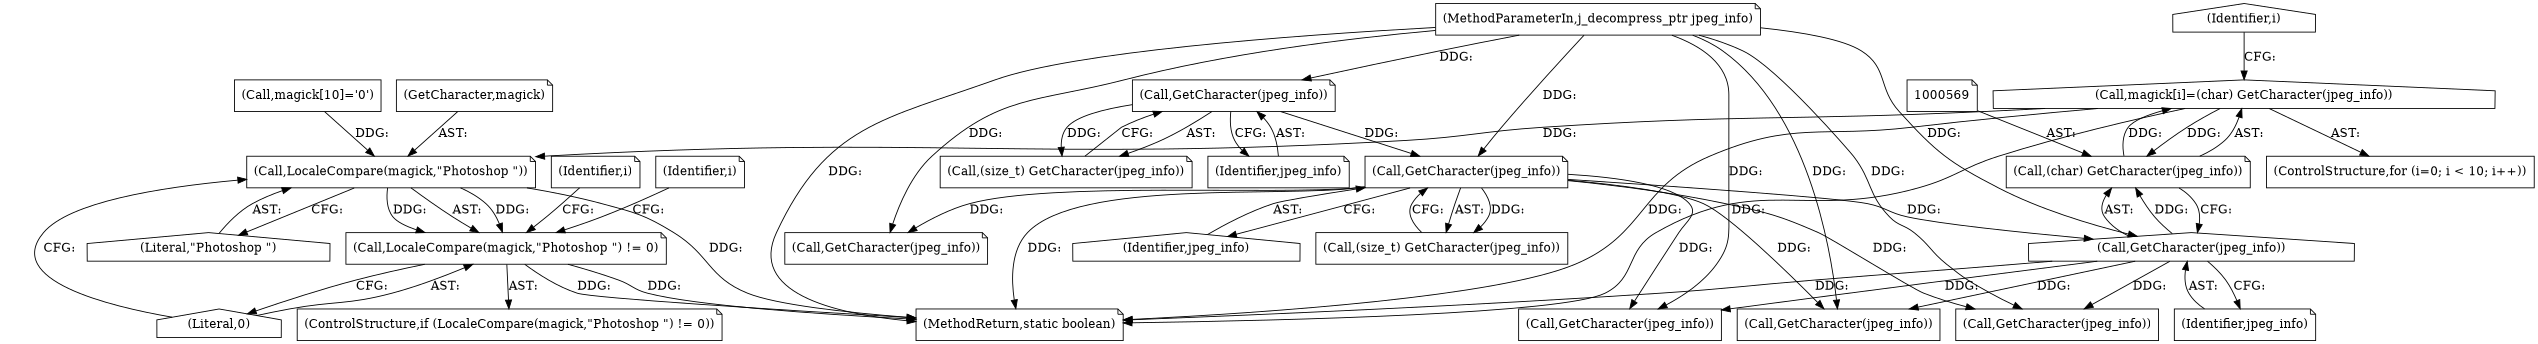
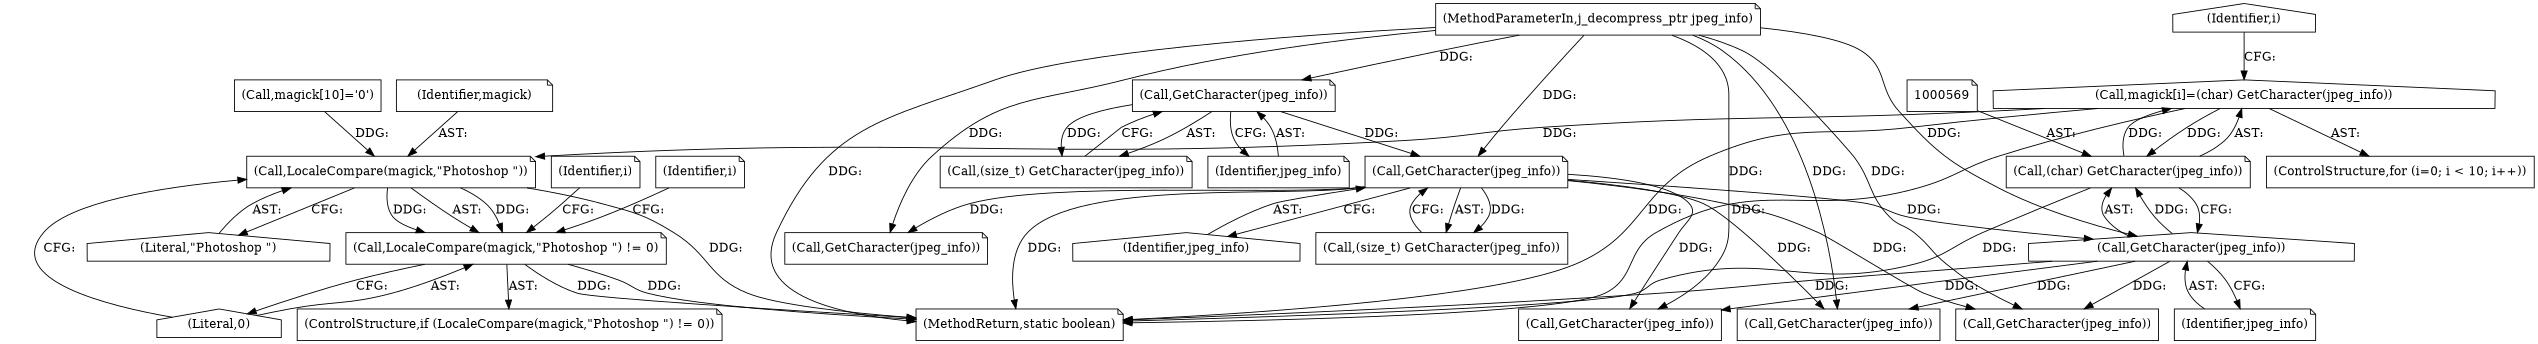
(475, 96) -> (475, 96)
none -> (1667, 279)
